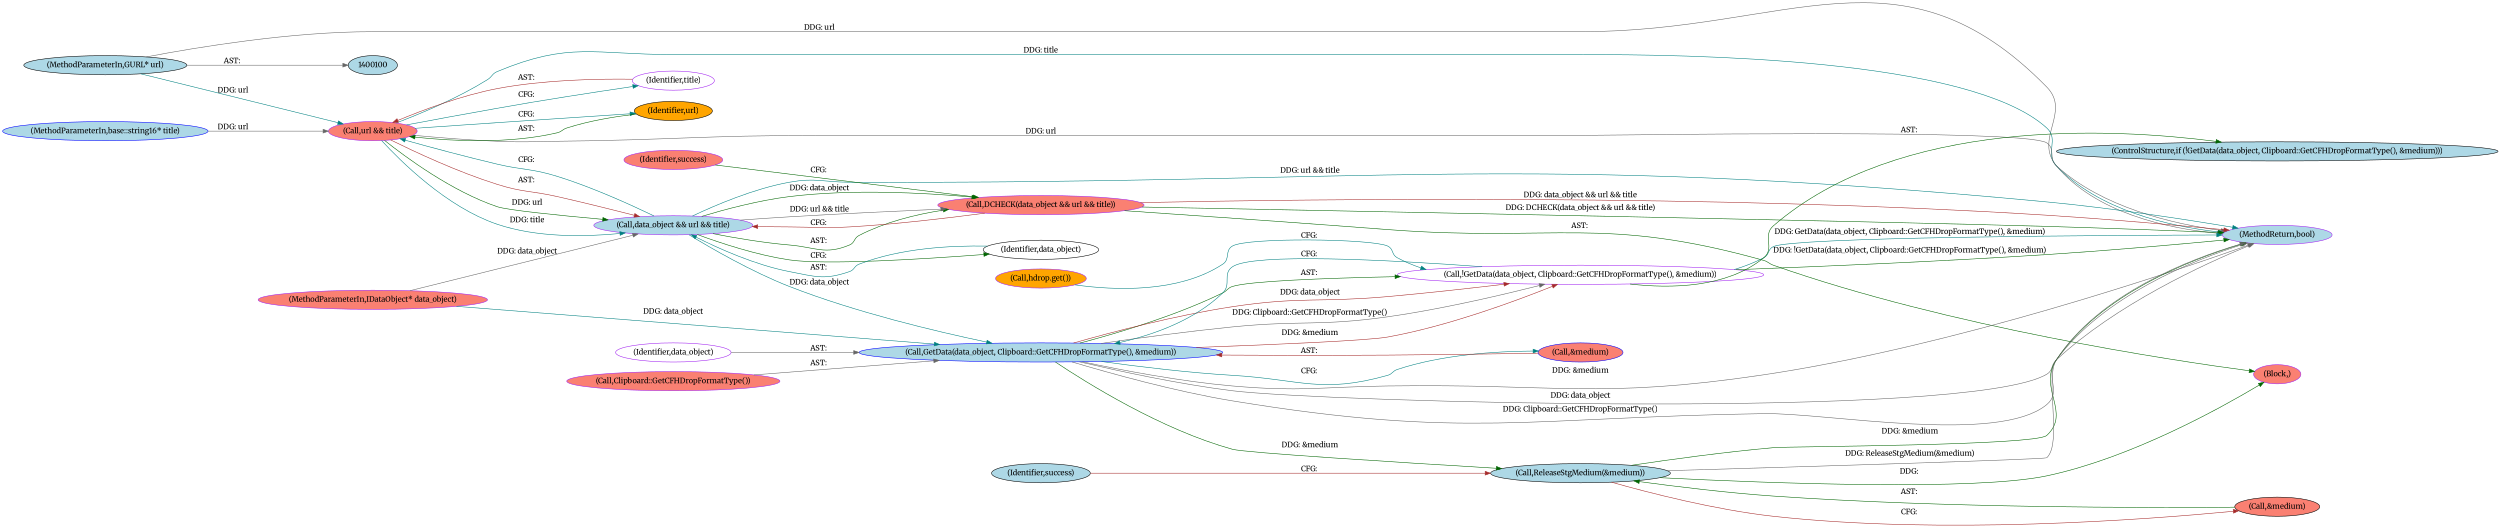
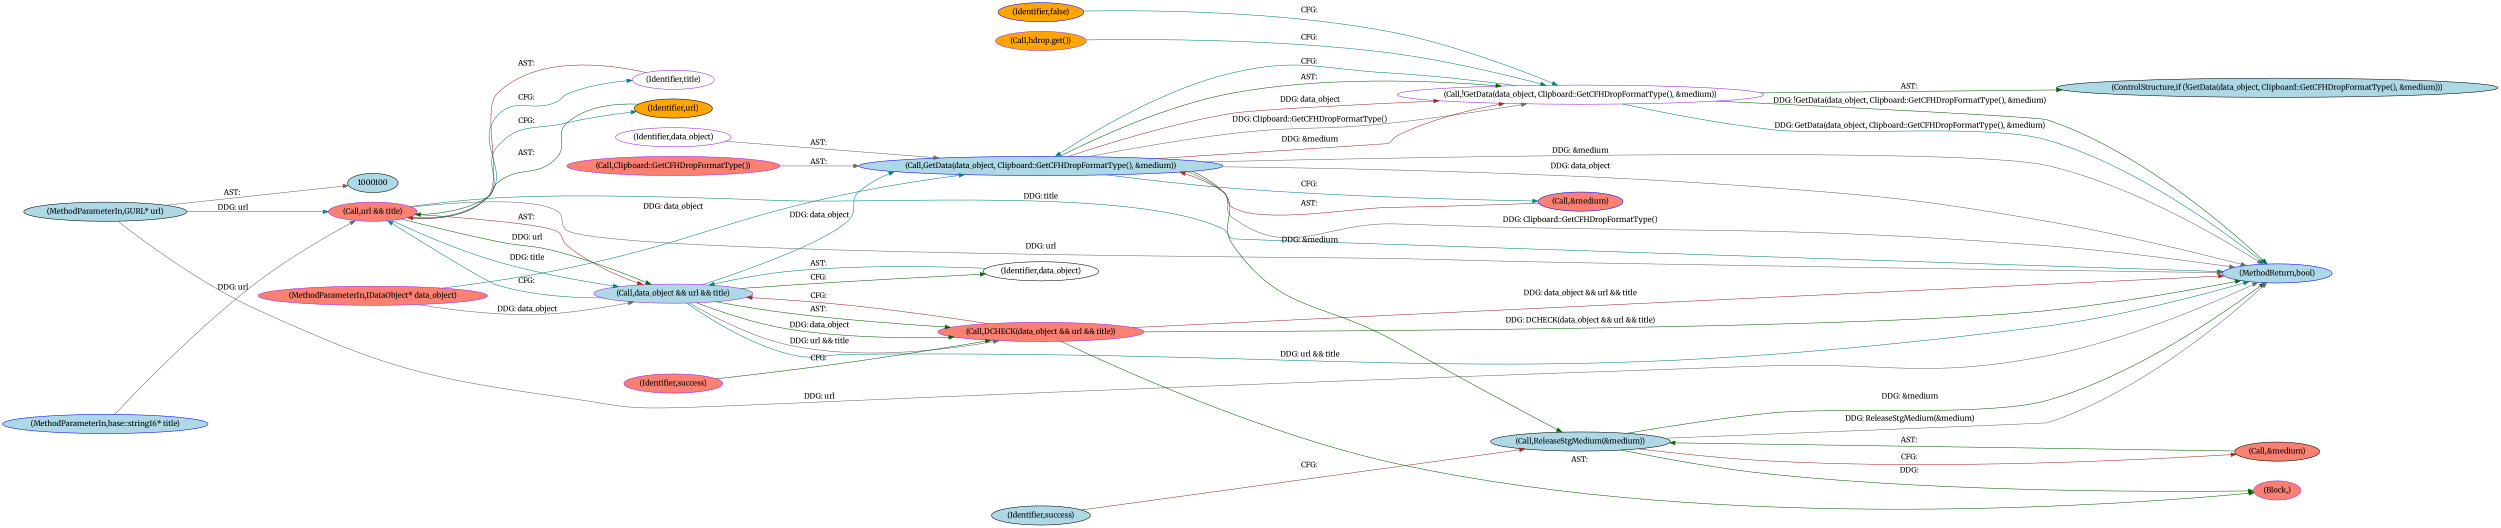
none -> (1041, 12)
(373, 65) -> (373, 183)
(2277, 235) -> (2277, 273)
